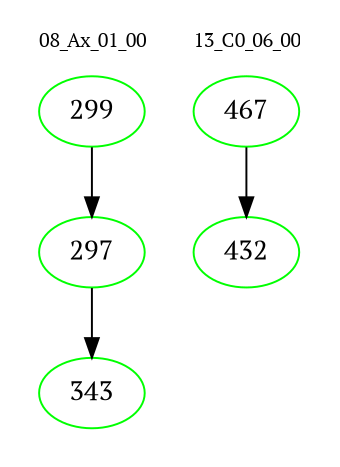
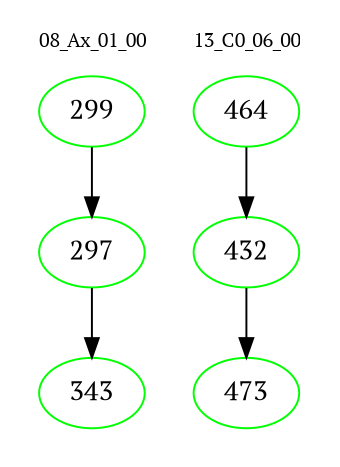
(246, 111) -> (246, 111)
none -> (246, 393)
